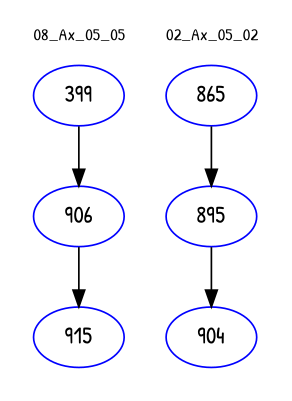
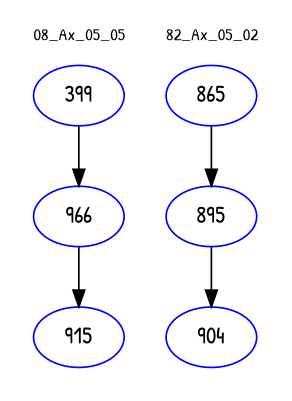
(212, 36) -> (212, 36)
(79, 216) -> (79, 216)
